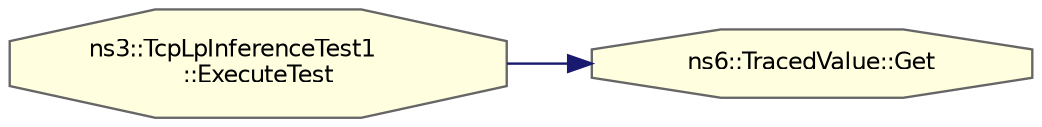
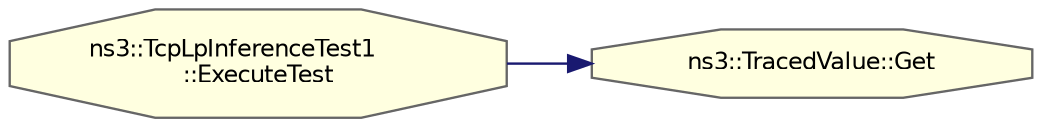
(812, 64) -> (812, 64)
